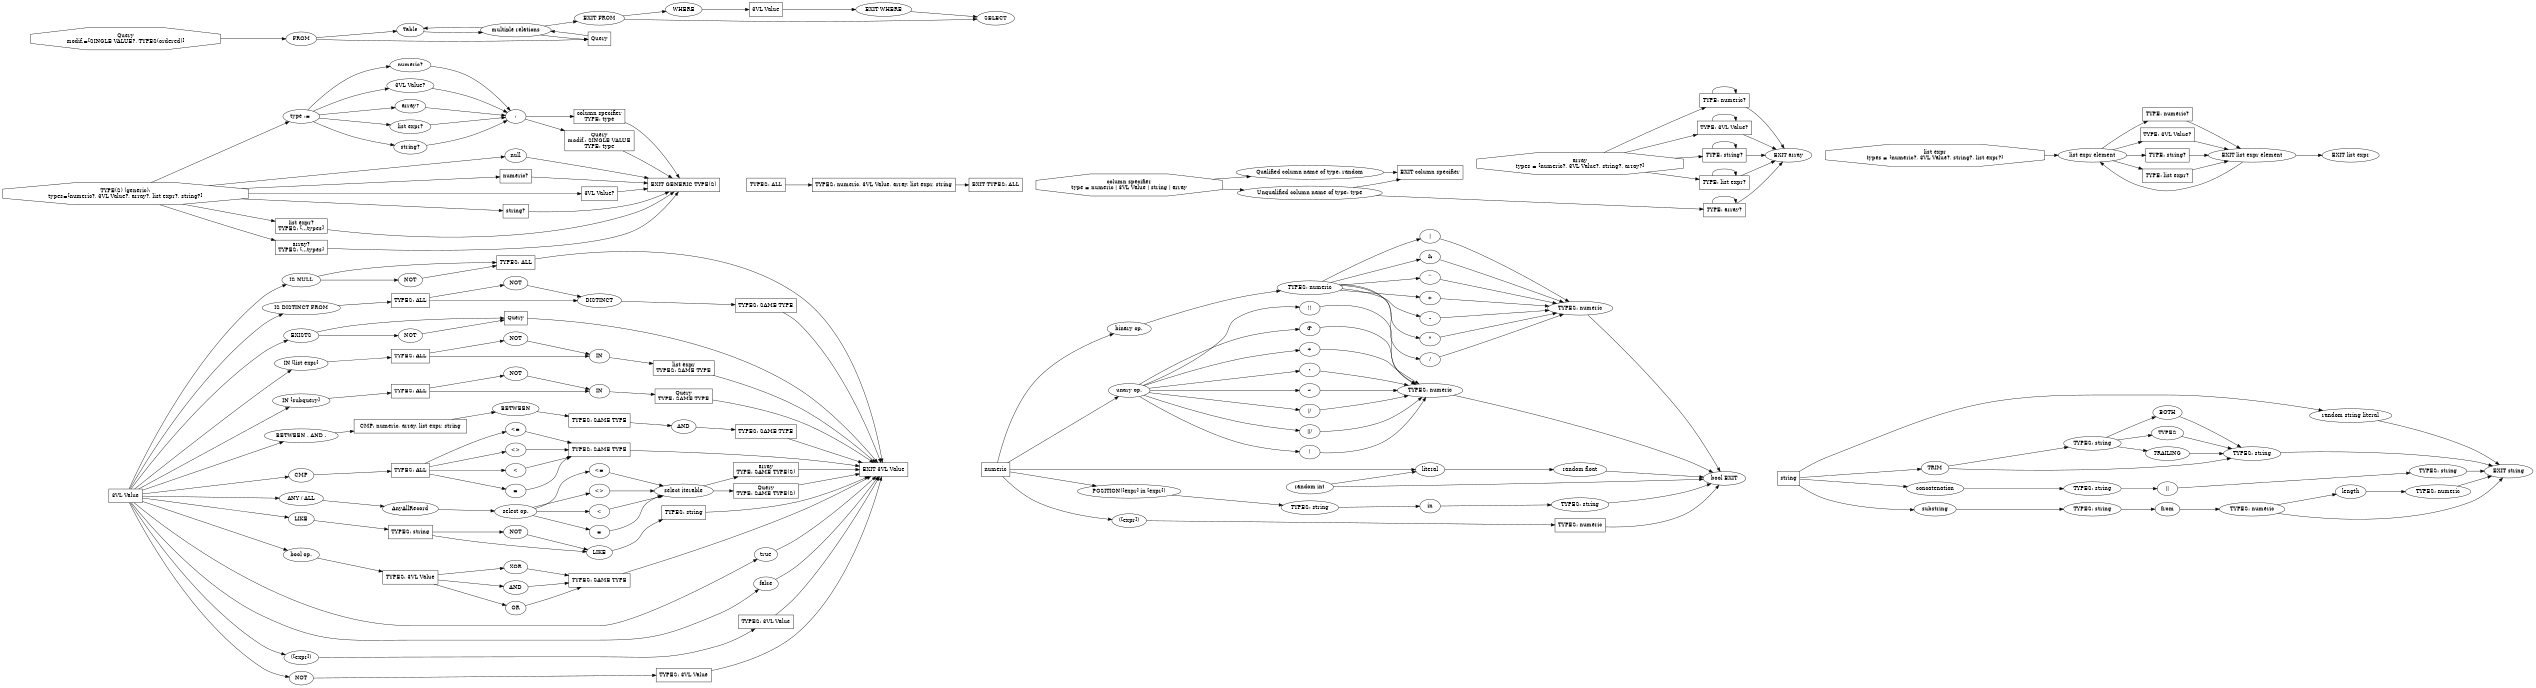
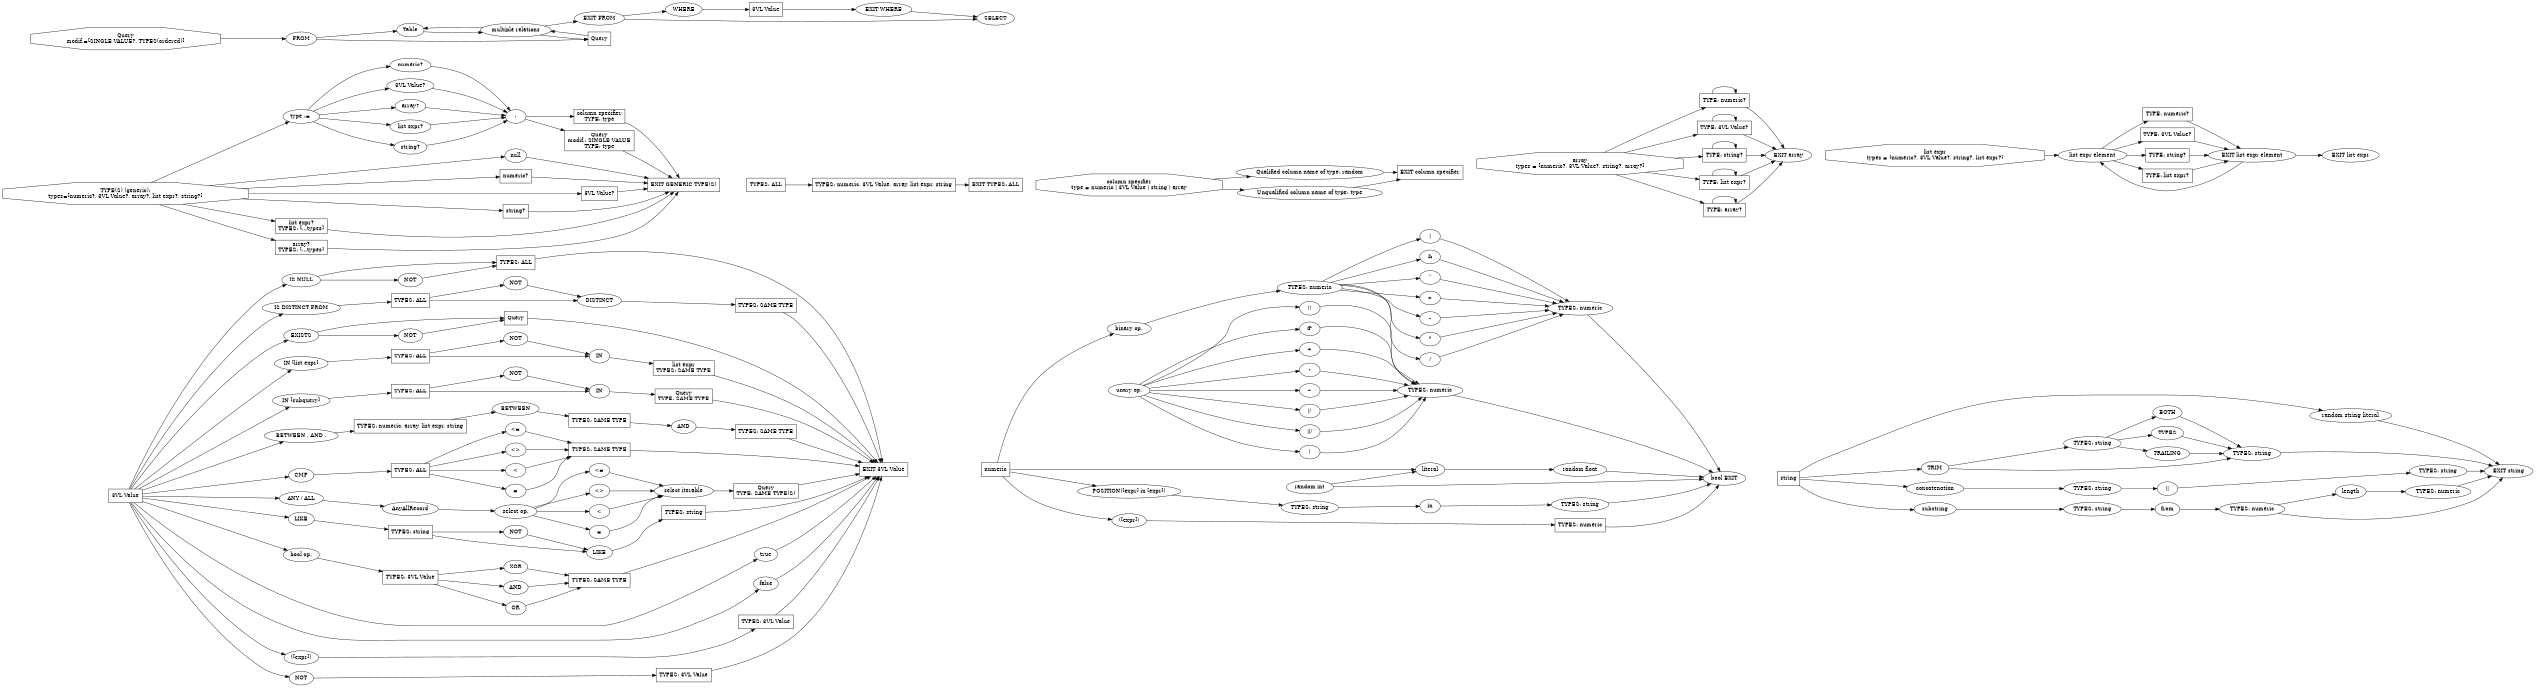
(1538, 202) -> (1658, 188)
(410, 426) -> (410, 426)
(1061, 431) -> none
(766, 470) -> none
